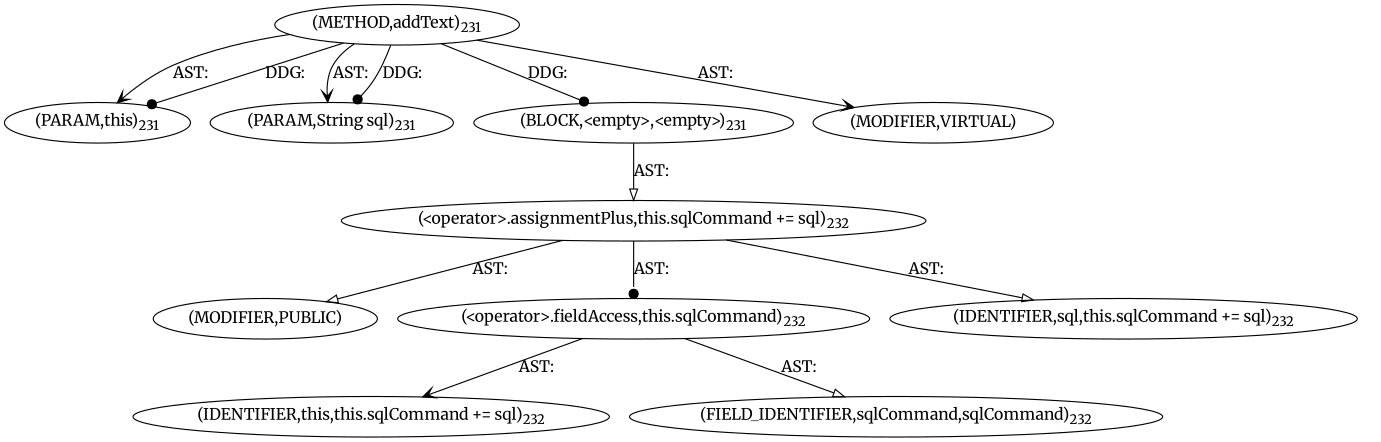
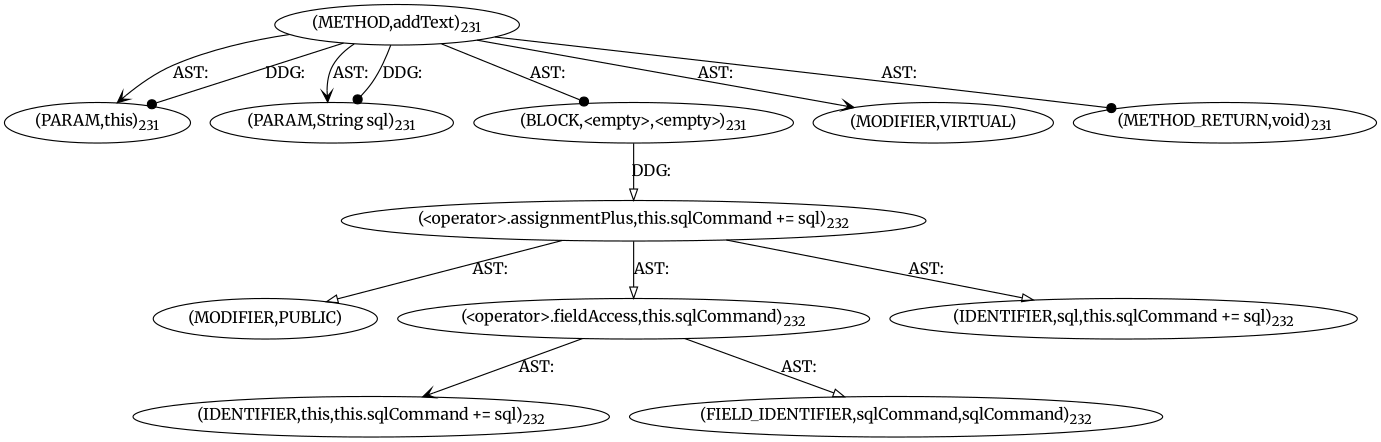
(550, 74) -> (550, 74)
none -> (1225, 123)
(653, 172) -> (653, 172)
(634, 264) -> (634, 264)
